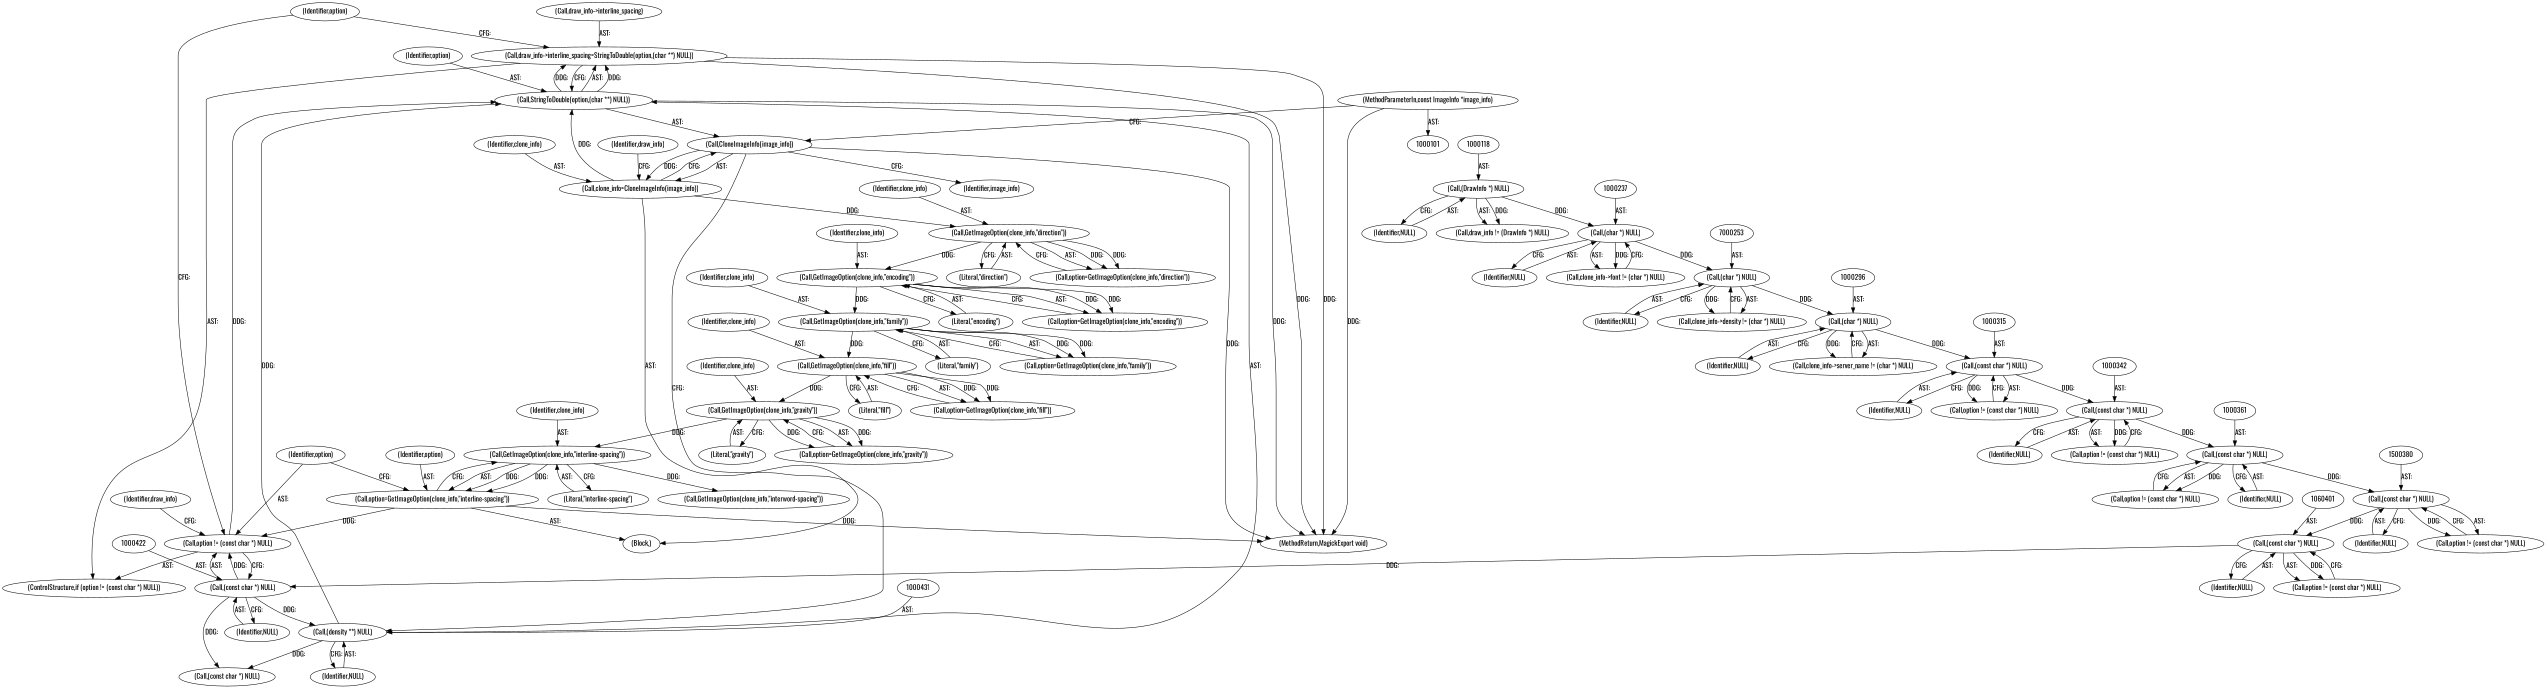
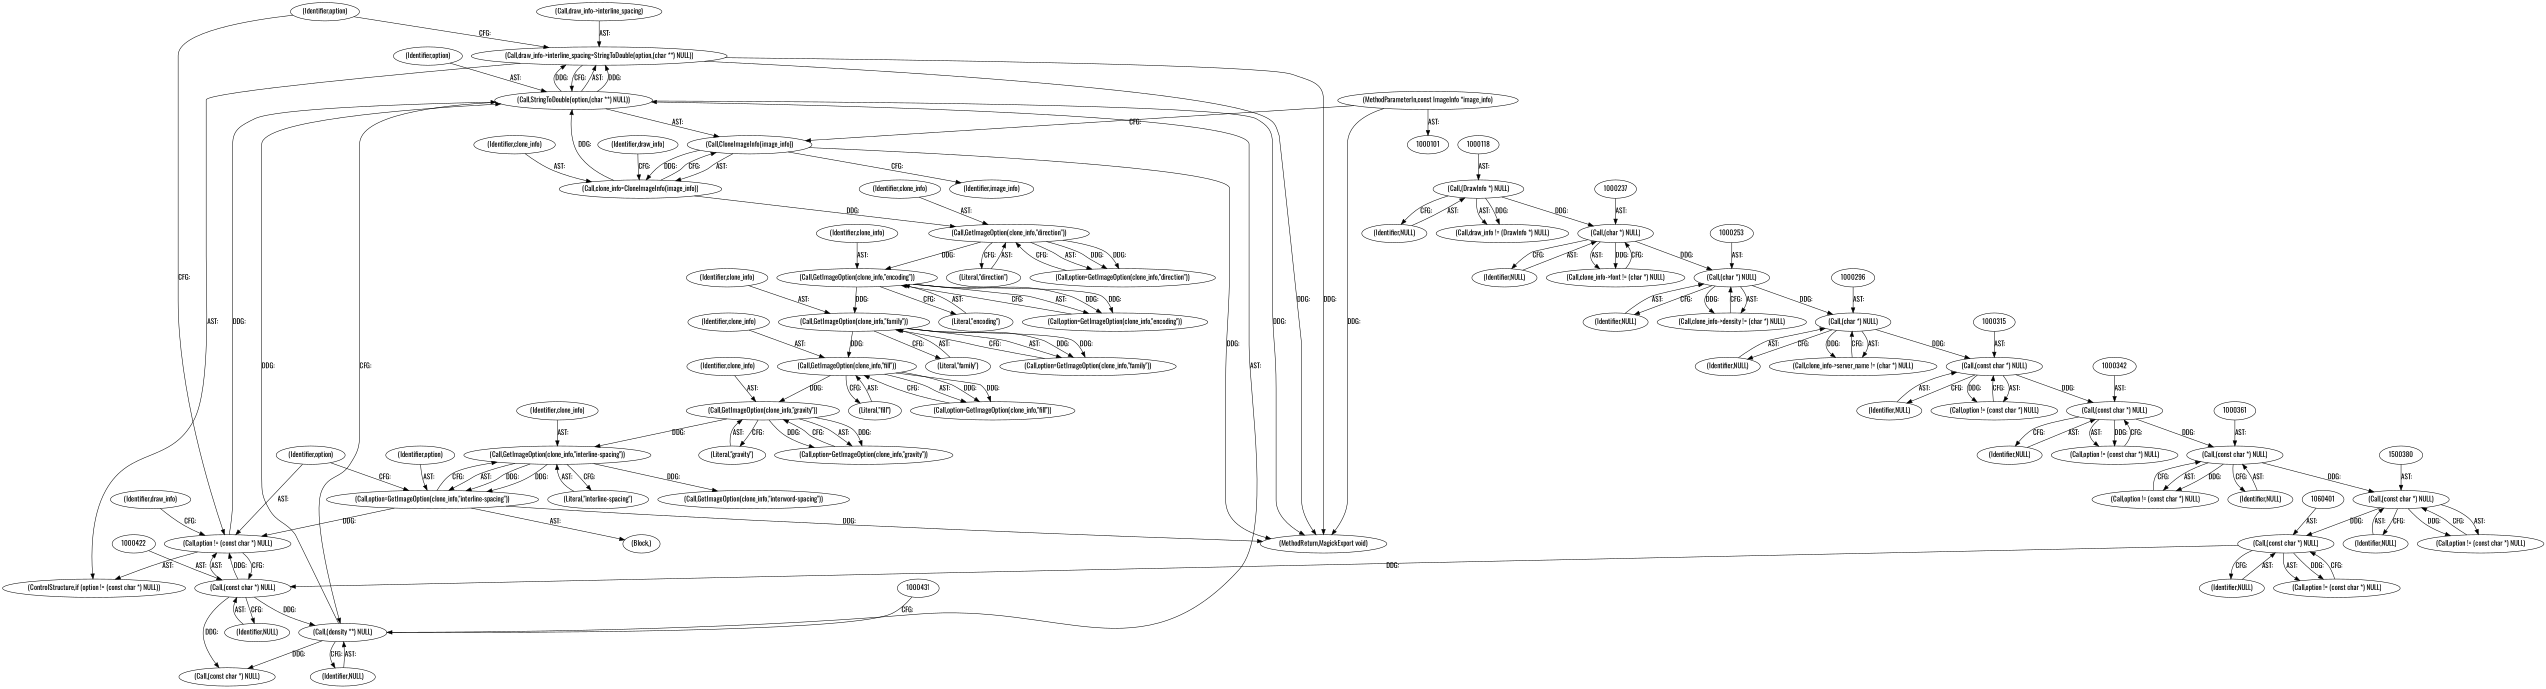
(1732, 233) -> (1732, 233)
(720, 475) -> none
(877, 502) -> (360, 315)
(908, 610) -> (908, 610)
